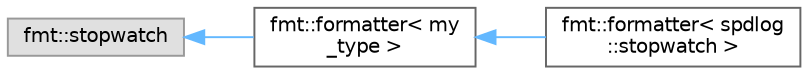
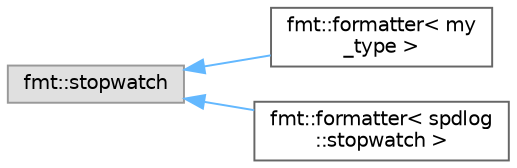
(521, 37) -> (229, 106)
